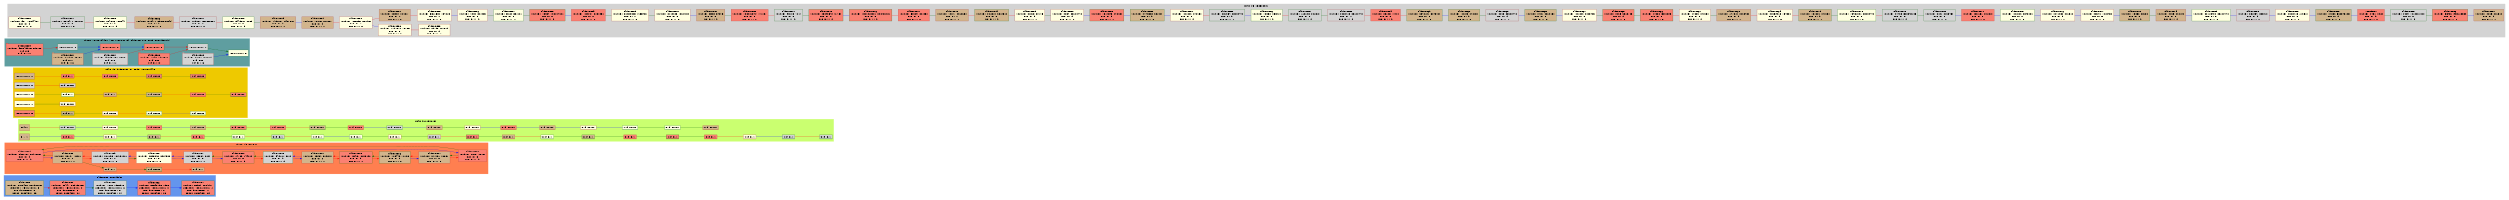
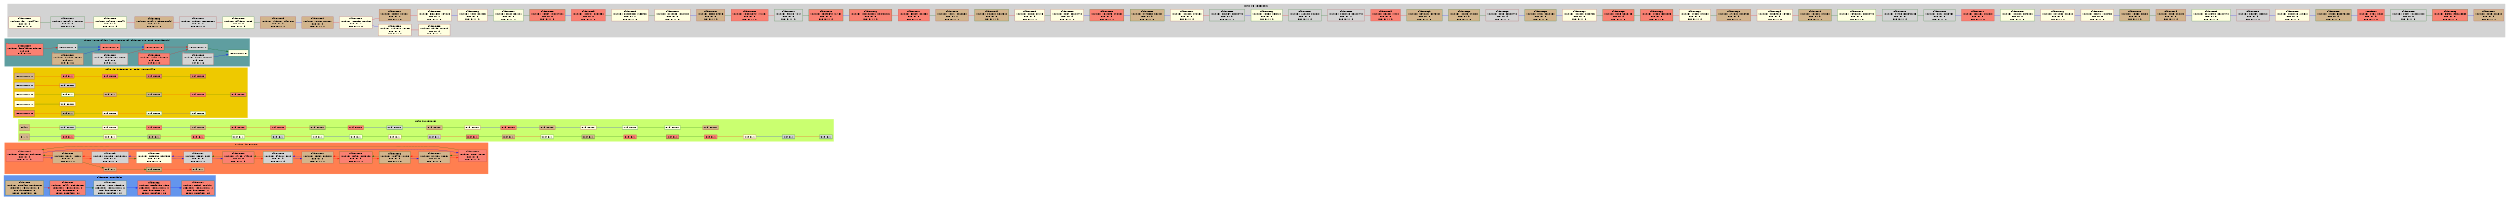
(246, 145) -> (246, 145)
